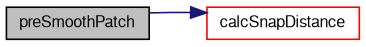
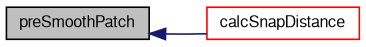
(170, 12) -> (186, 34)
